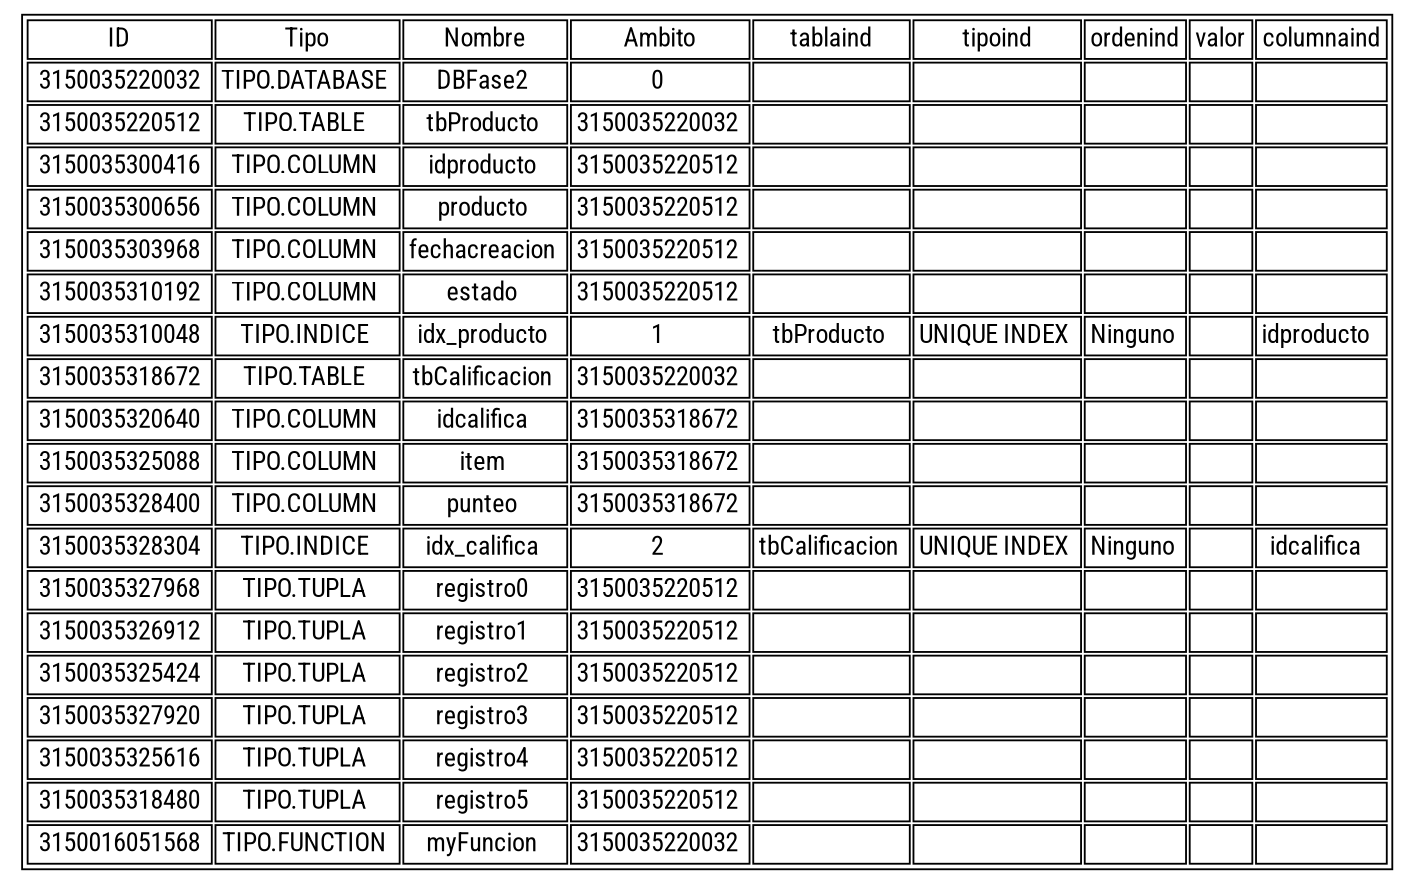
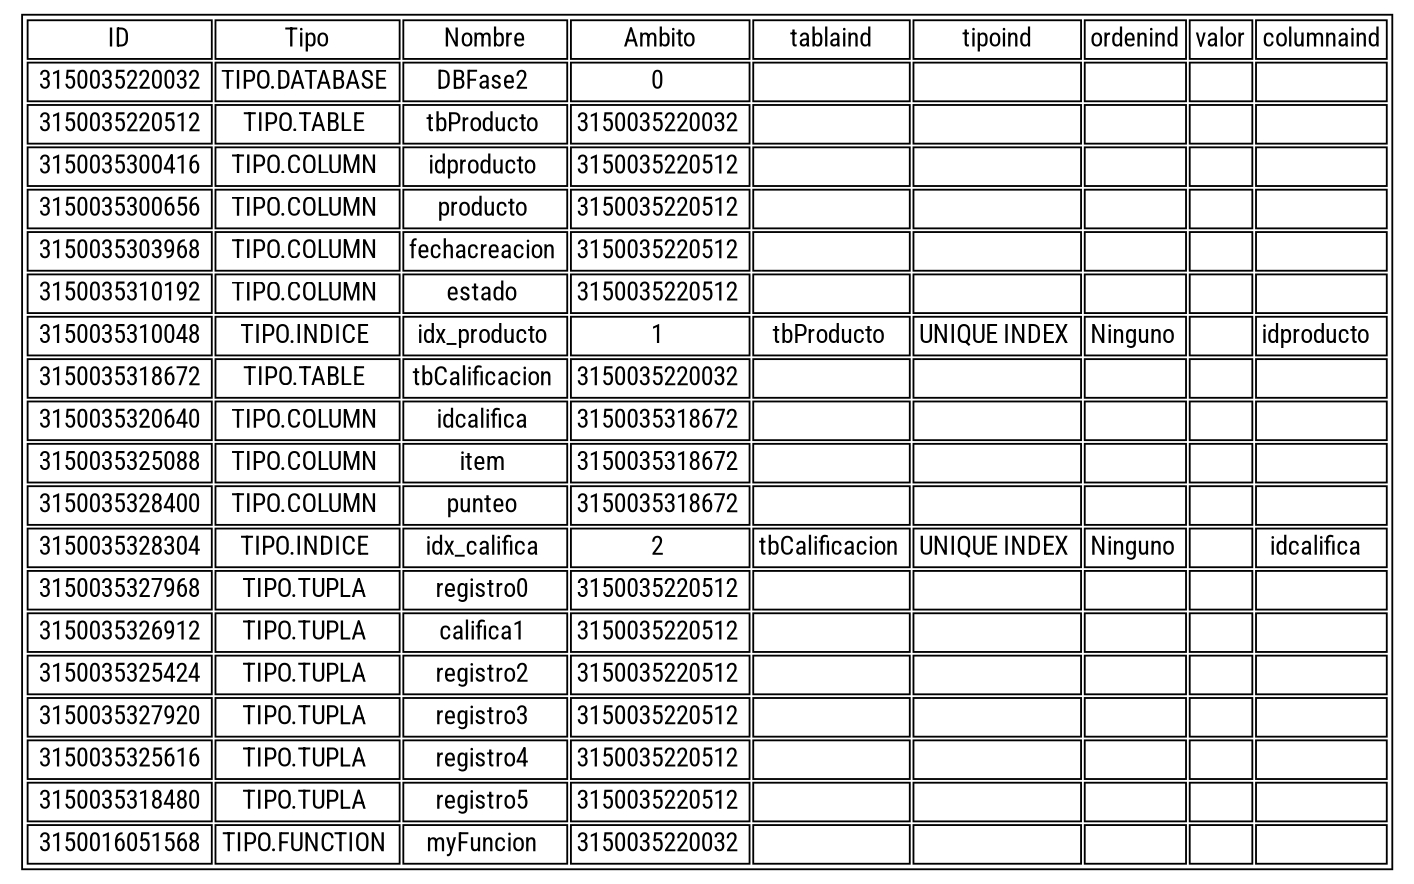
(485, 632) -> (485, 632)
